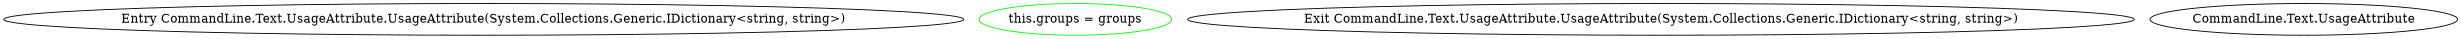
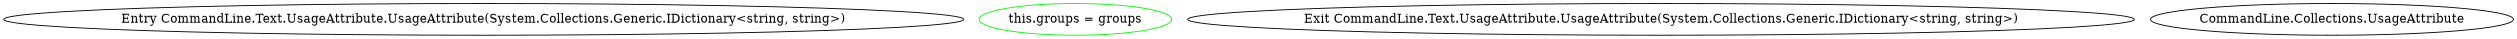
(2304, 19) -> (2332, 19)
